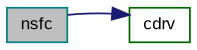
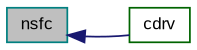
(90, 13) -> (107, 37)
